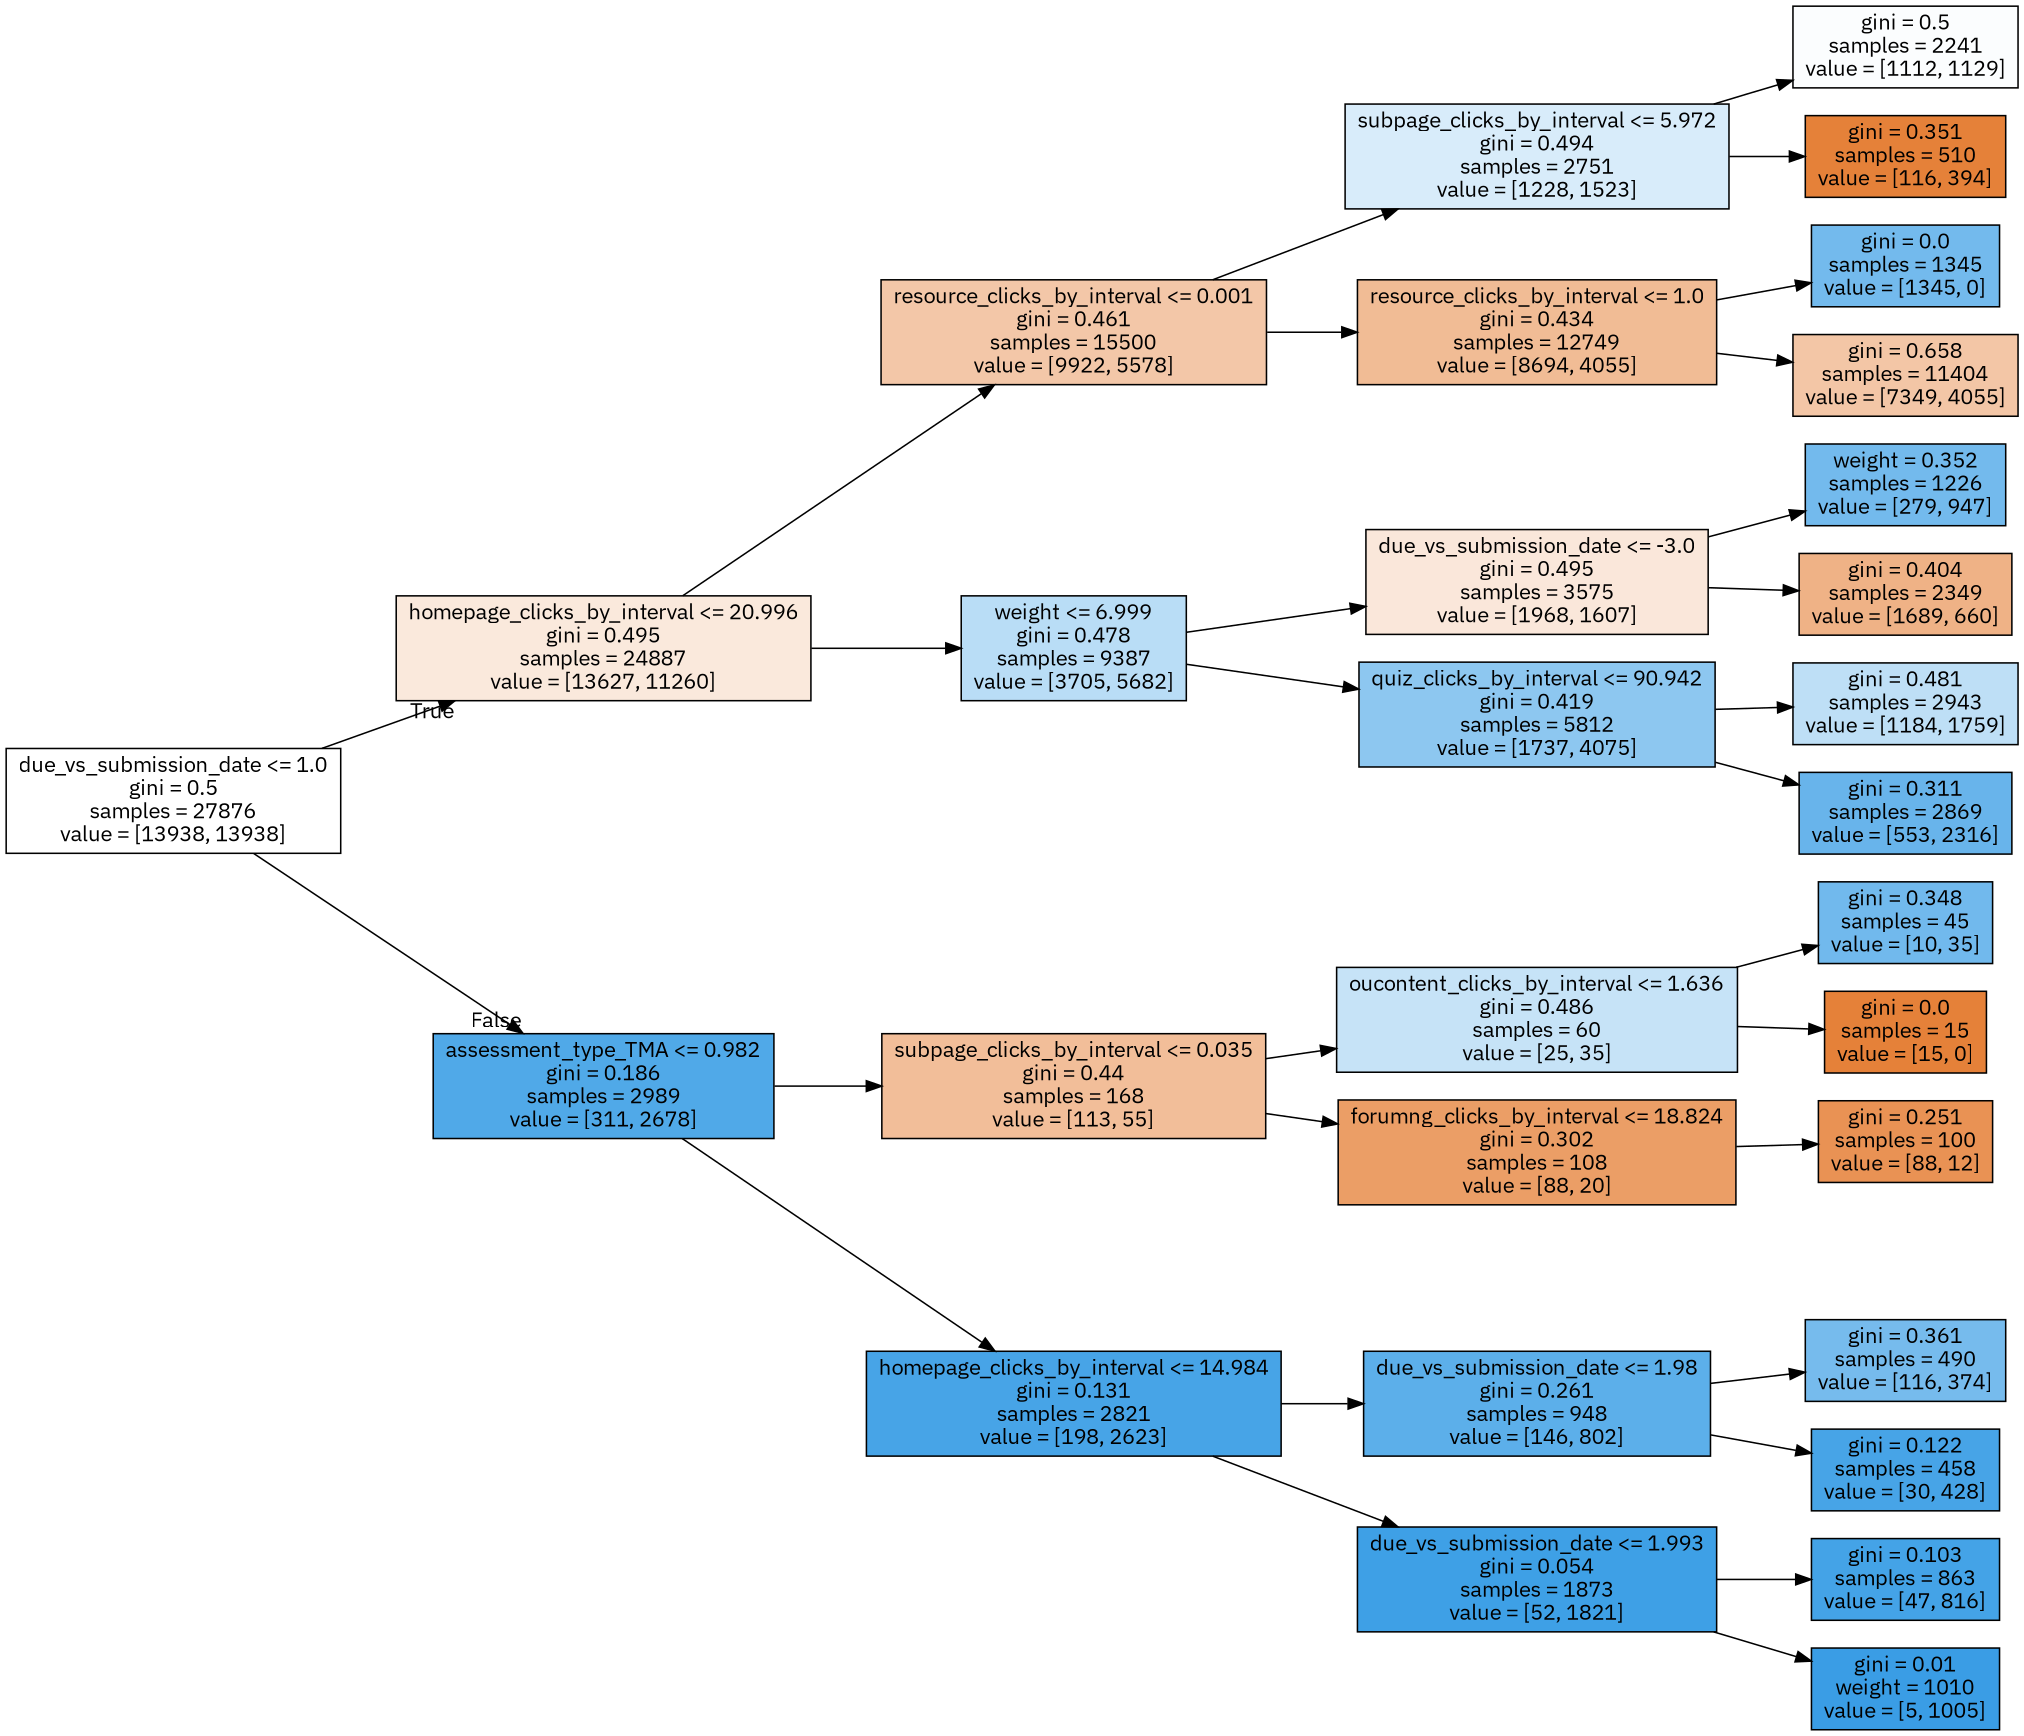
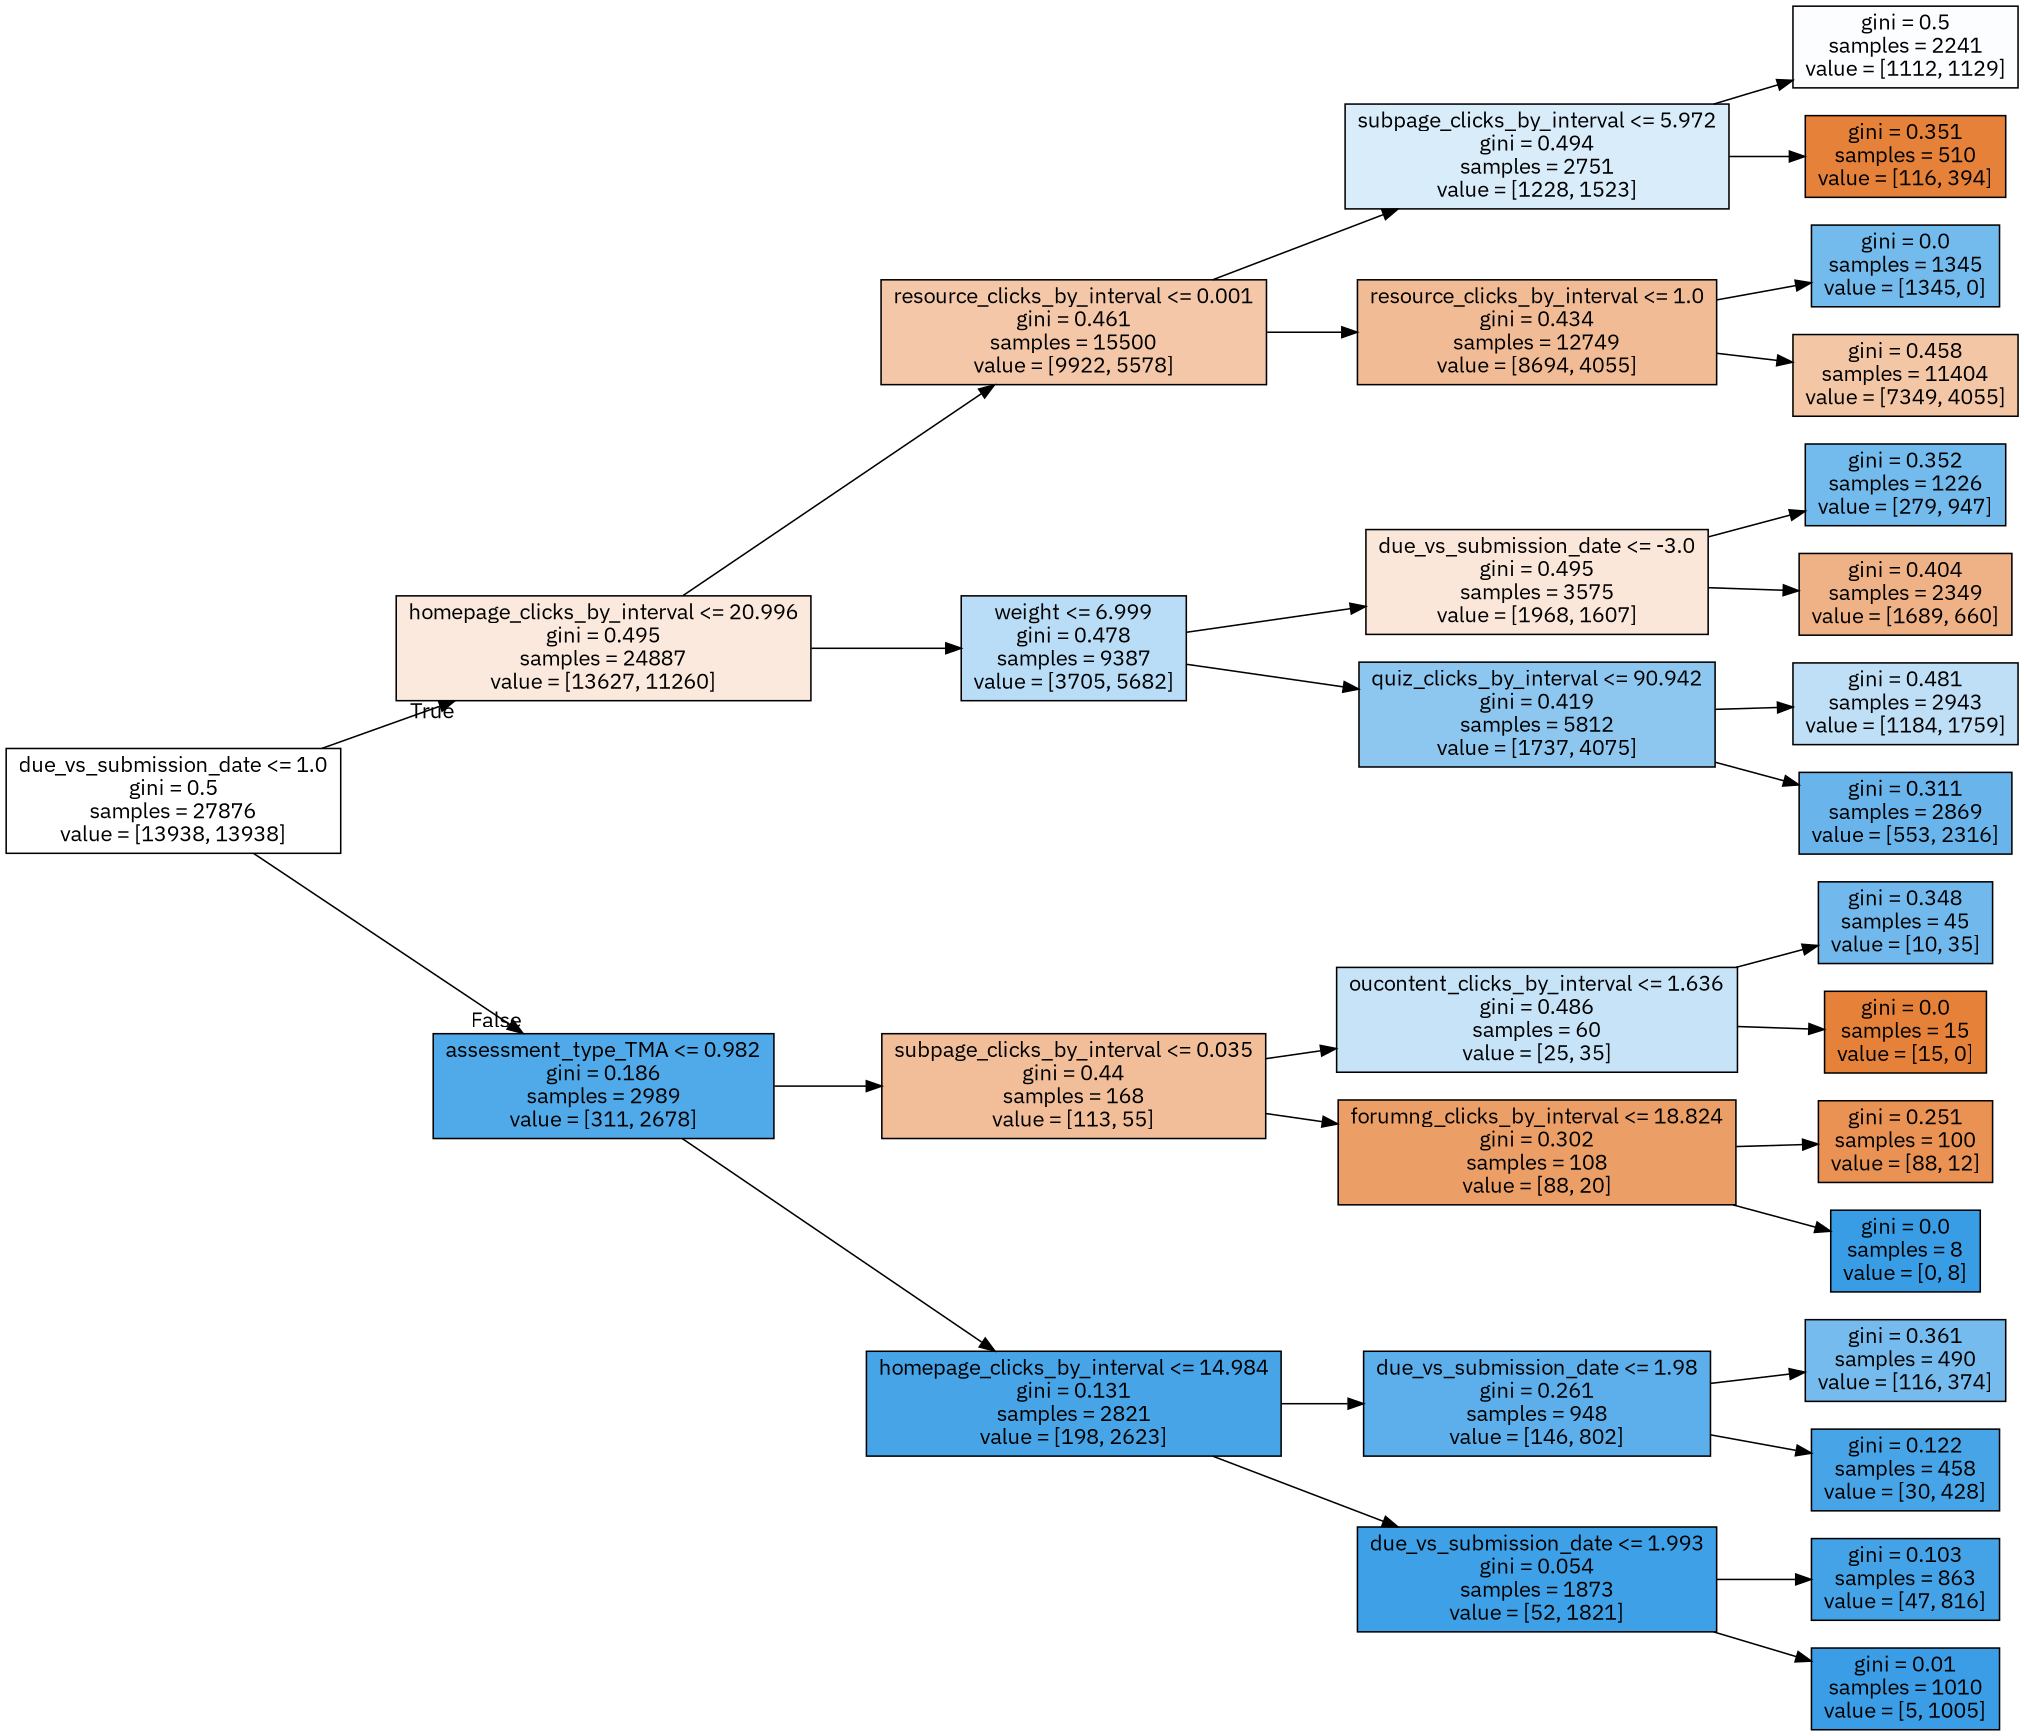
(1906, 375) -> (1906, 375)
(1906, 485) -> (1906, 485)
none -> (1906, 1251)
(1906, 1689) -> (1906, 1689)
